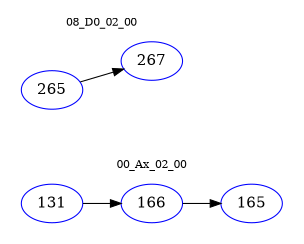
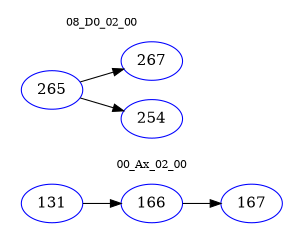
none -> (152, 119)
(252, 203) -> (252, 203)
